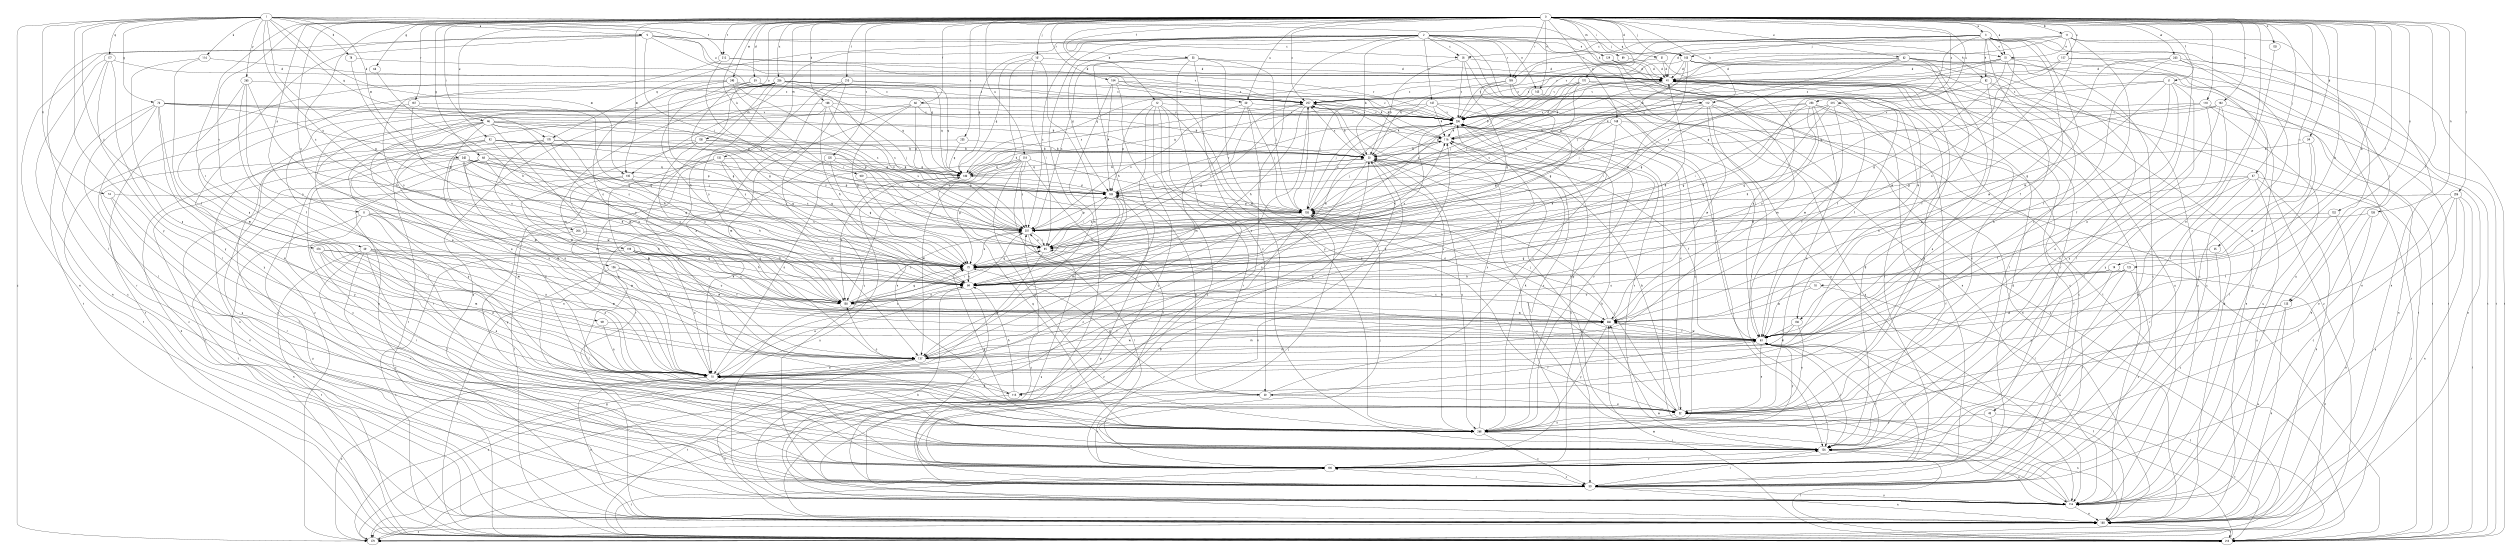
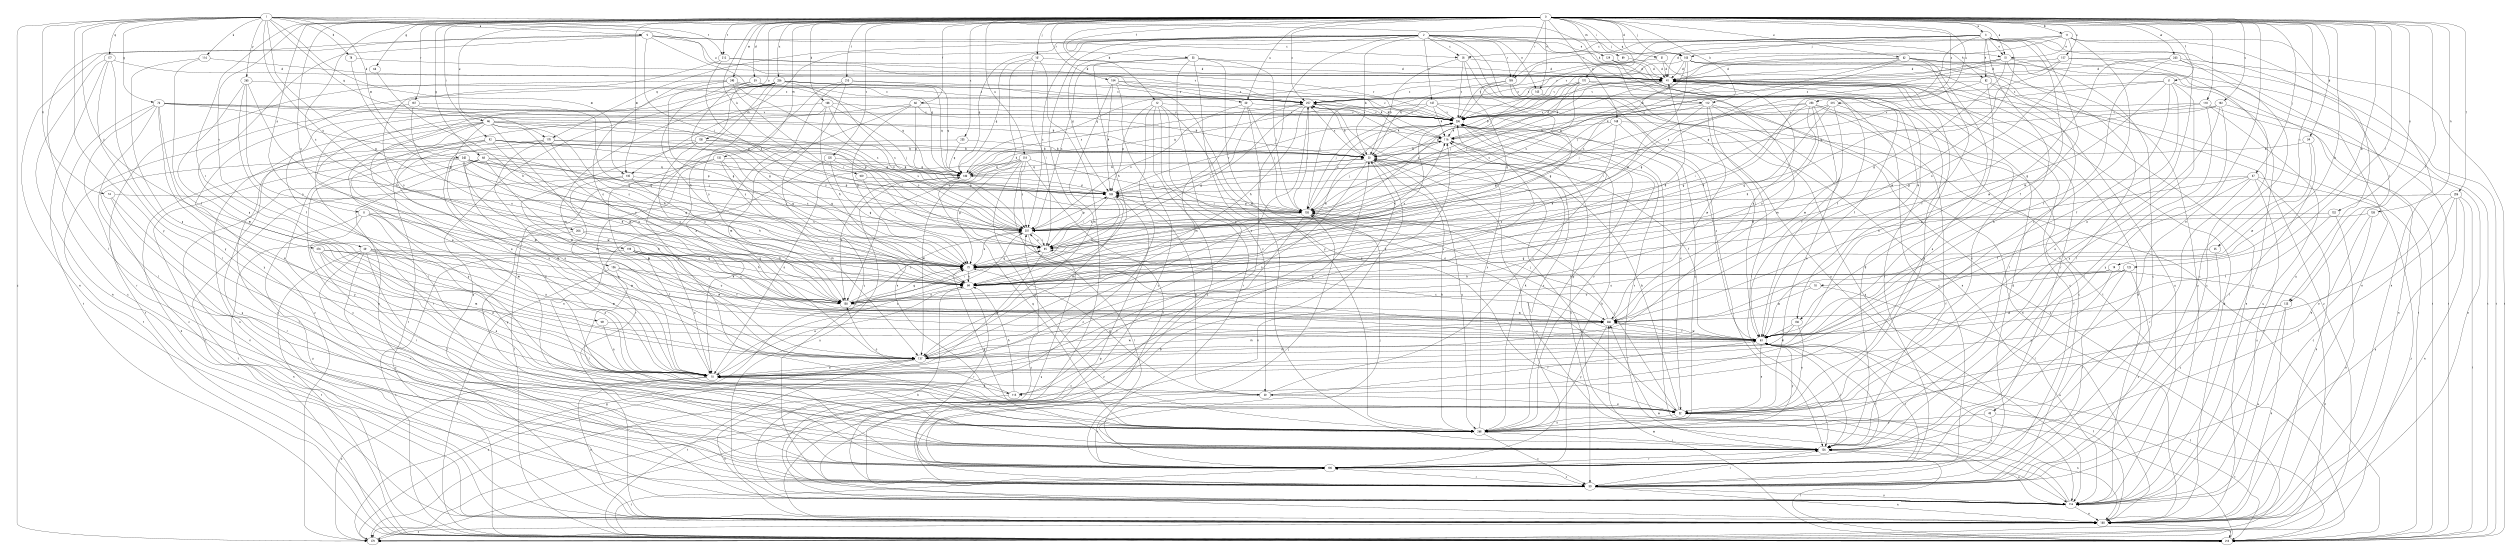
(2275, 47) -> none
none -> (1867, 75)
